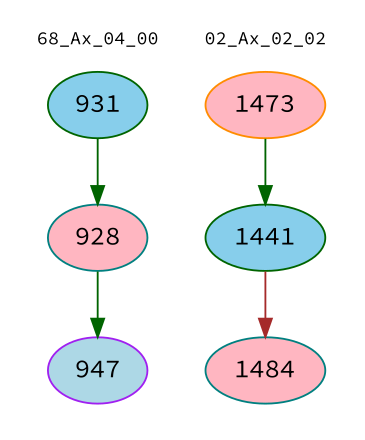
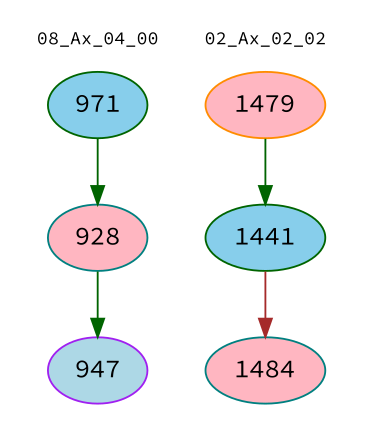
(99, 40) -> (99, 40)
(98, 105) -> (98, 105)
(265, 105) -> (265, 105)
